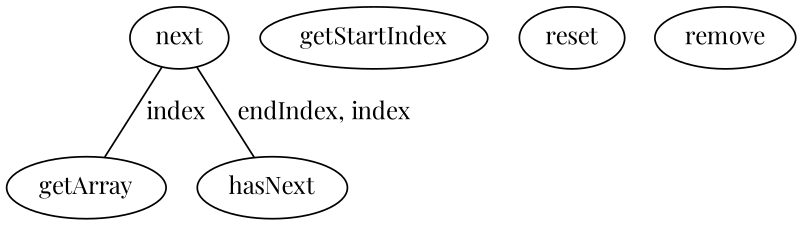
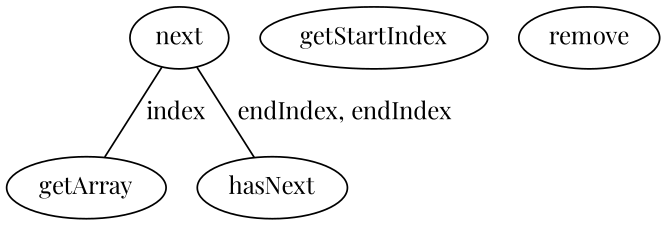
(572, 38) -> none
(321, 113) -> (342, 113)
